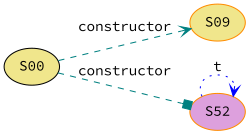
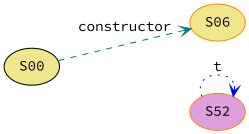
(218, 23) -> (218, 23)
(120, 88) -> none
